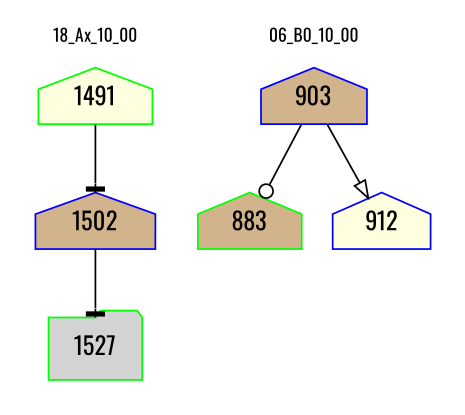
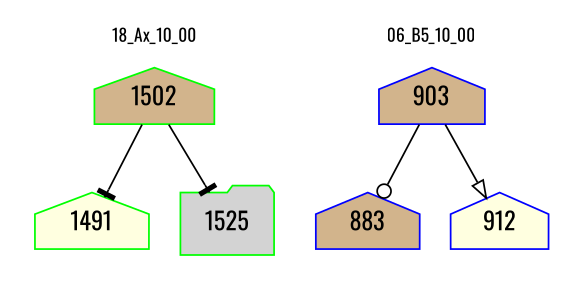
(314, 37) -> (432, 37)
(95, 154) -> (125, 157)
(95, 224) -> (154, 99)
(250, 224) -> (368, 224)
(95, 349) -> (227, 224)
